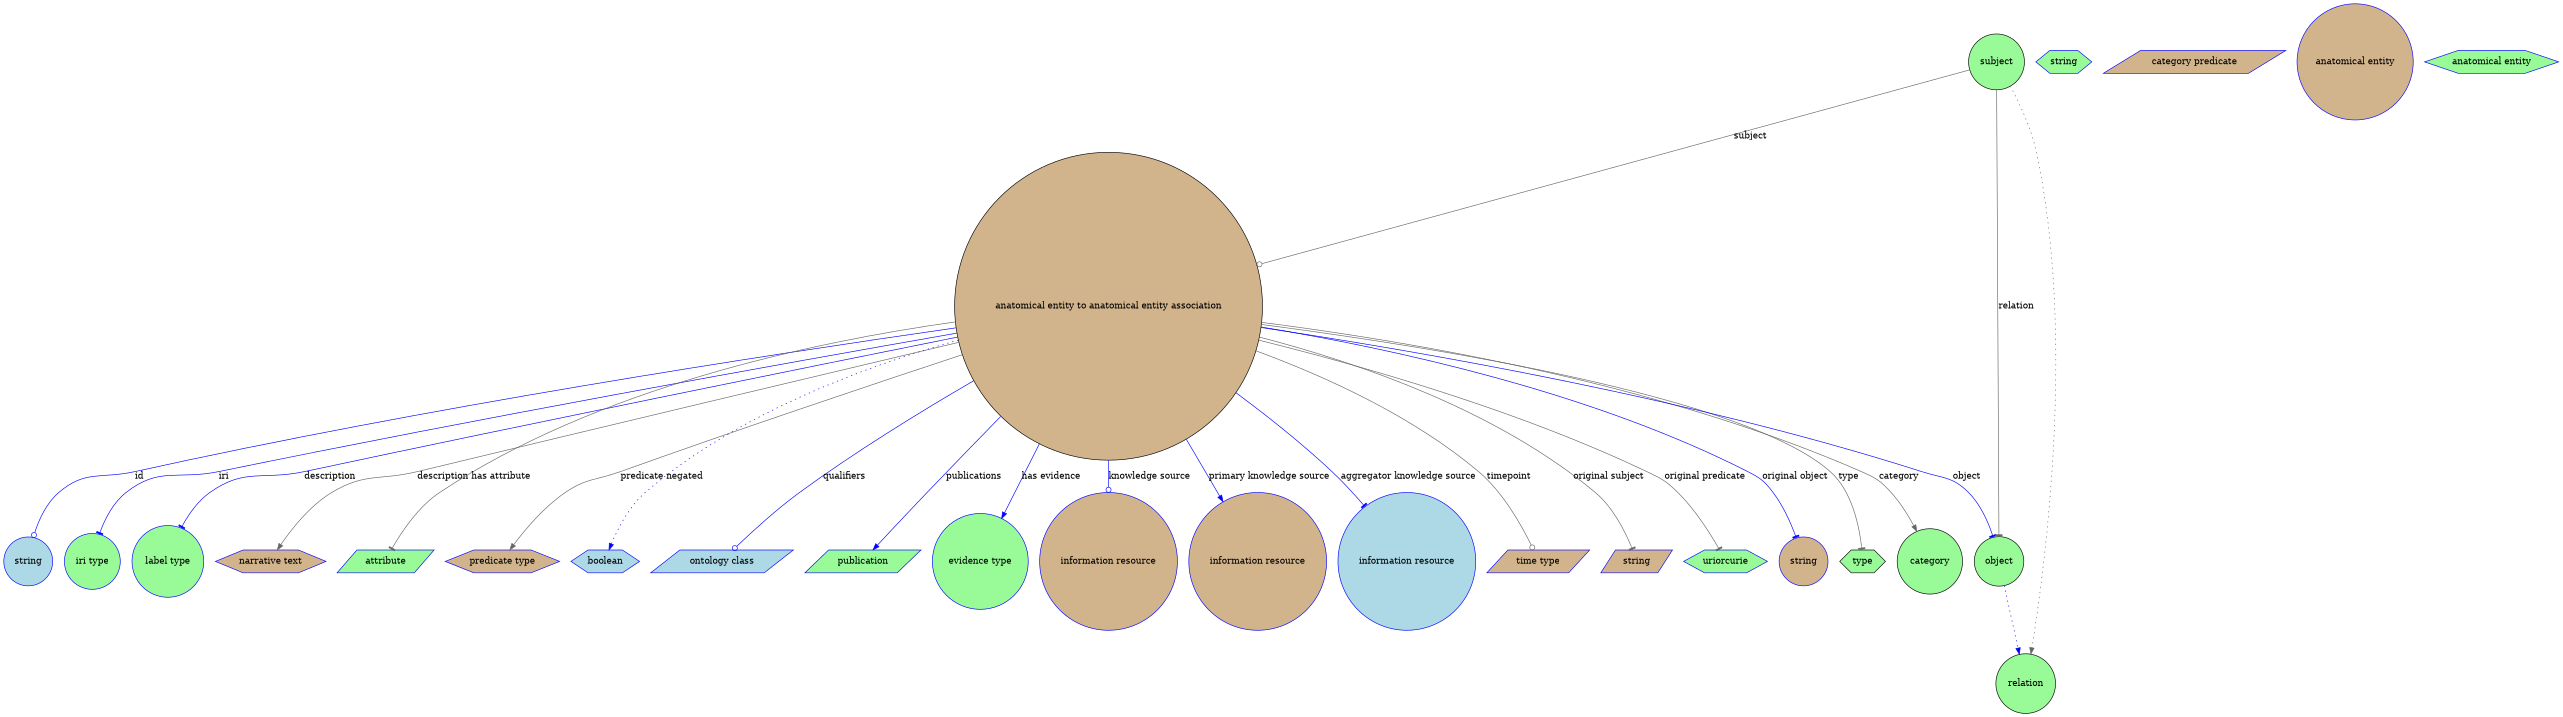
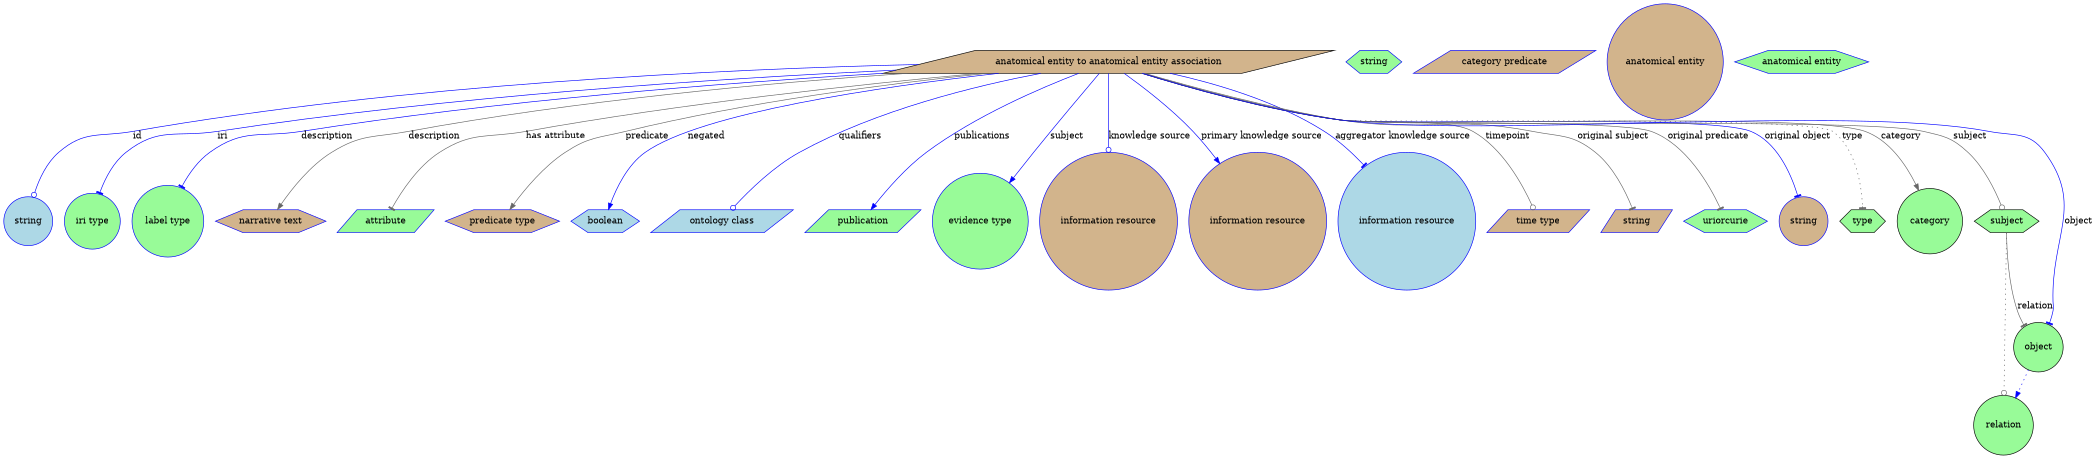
(1997, 62) -> (2007, 221)
(1616, 167) -> (1586, 123)
(1109, 306) -> (1109, 62)
(2056, 364) -> (2005, 311)
(1594, 382) -> (1526, 121)
(766, 414) -> (788, 105)
(1051, 476) -> (1067, 136)
